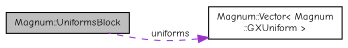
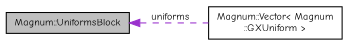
(153, 40) -> (174, 23)
